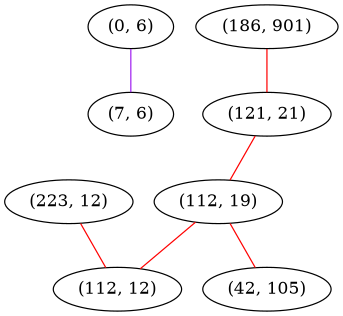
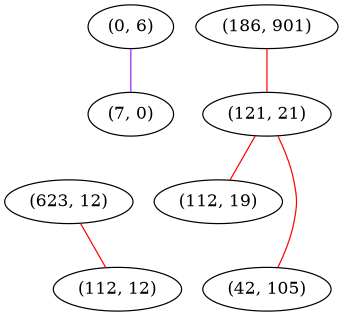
(131, 114) -> (131, 114)
(69, 202) -> (69, 202)
(168, 246) -> none
(243, 246) -> (297, 202)
